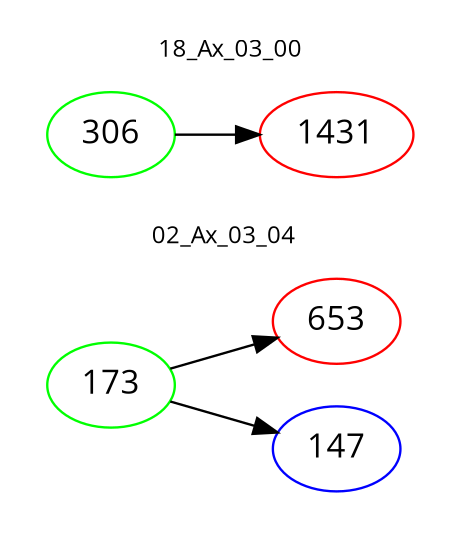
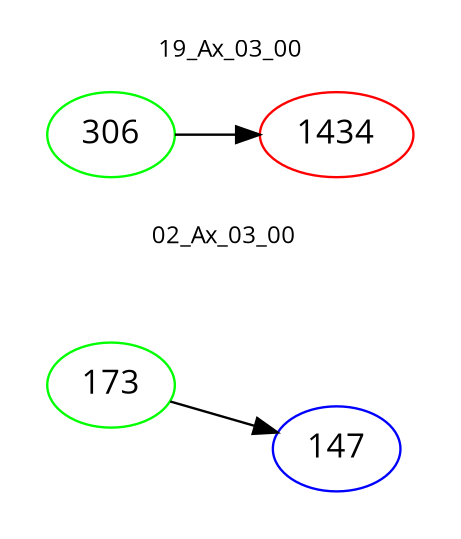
(230, 51) -> (230, 51)
(337, 135) -> (337, 135)
(224, 237) -> (224, 237)
(337, 321) -> none
